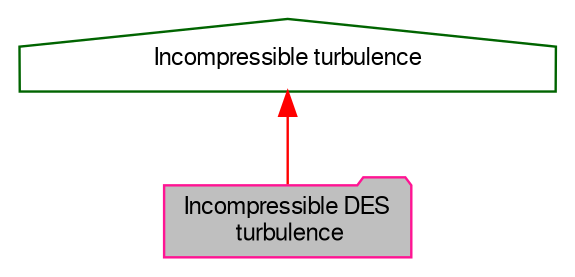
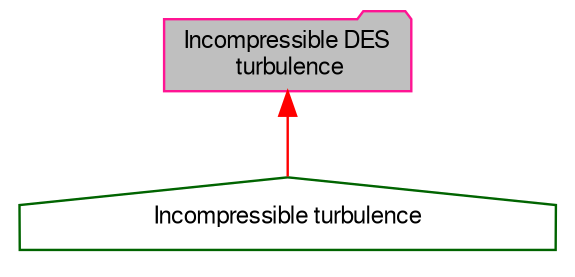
(288, 150) -> (288, 146)
